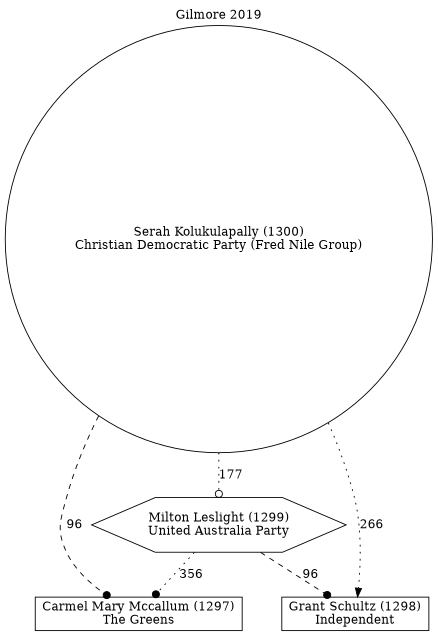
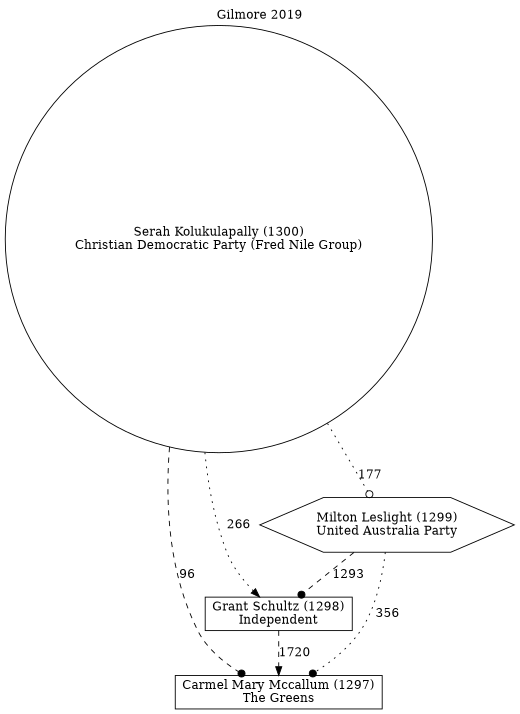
(311, 575) -> (349, 575)
none -> (279, 649)
